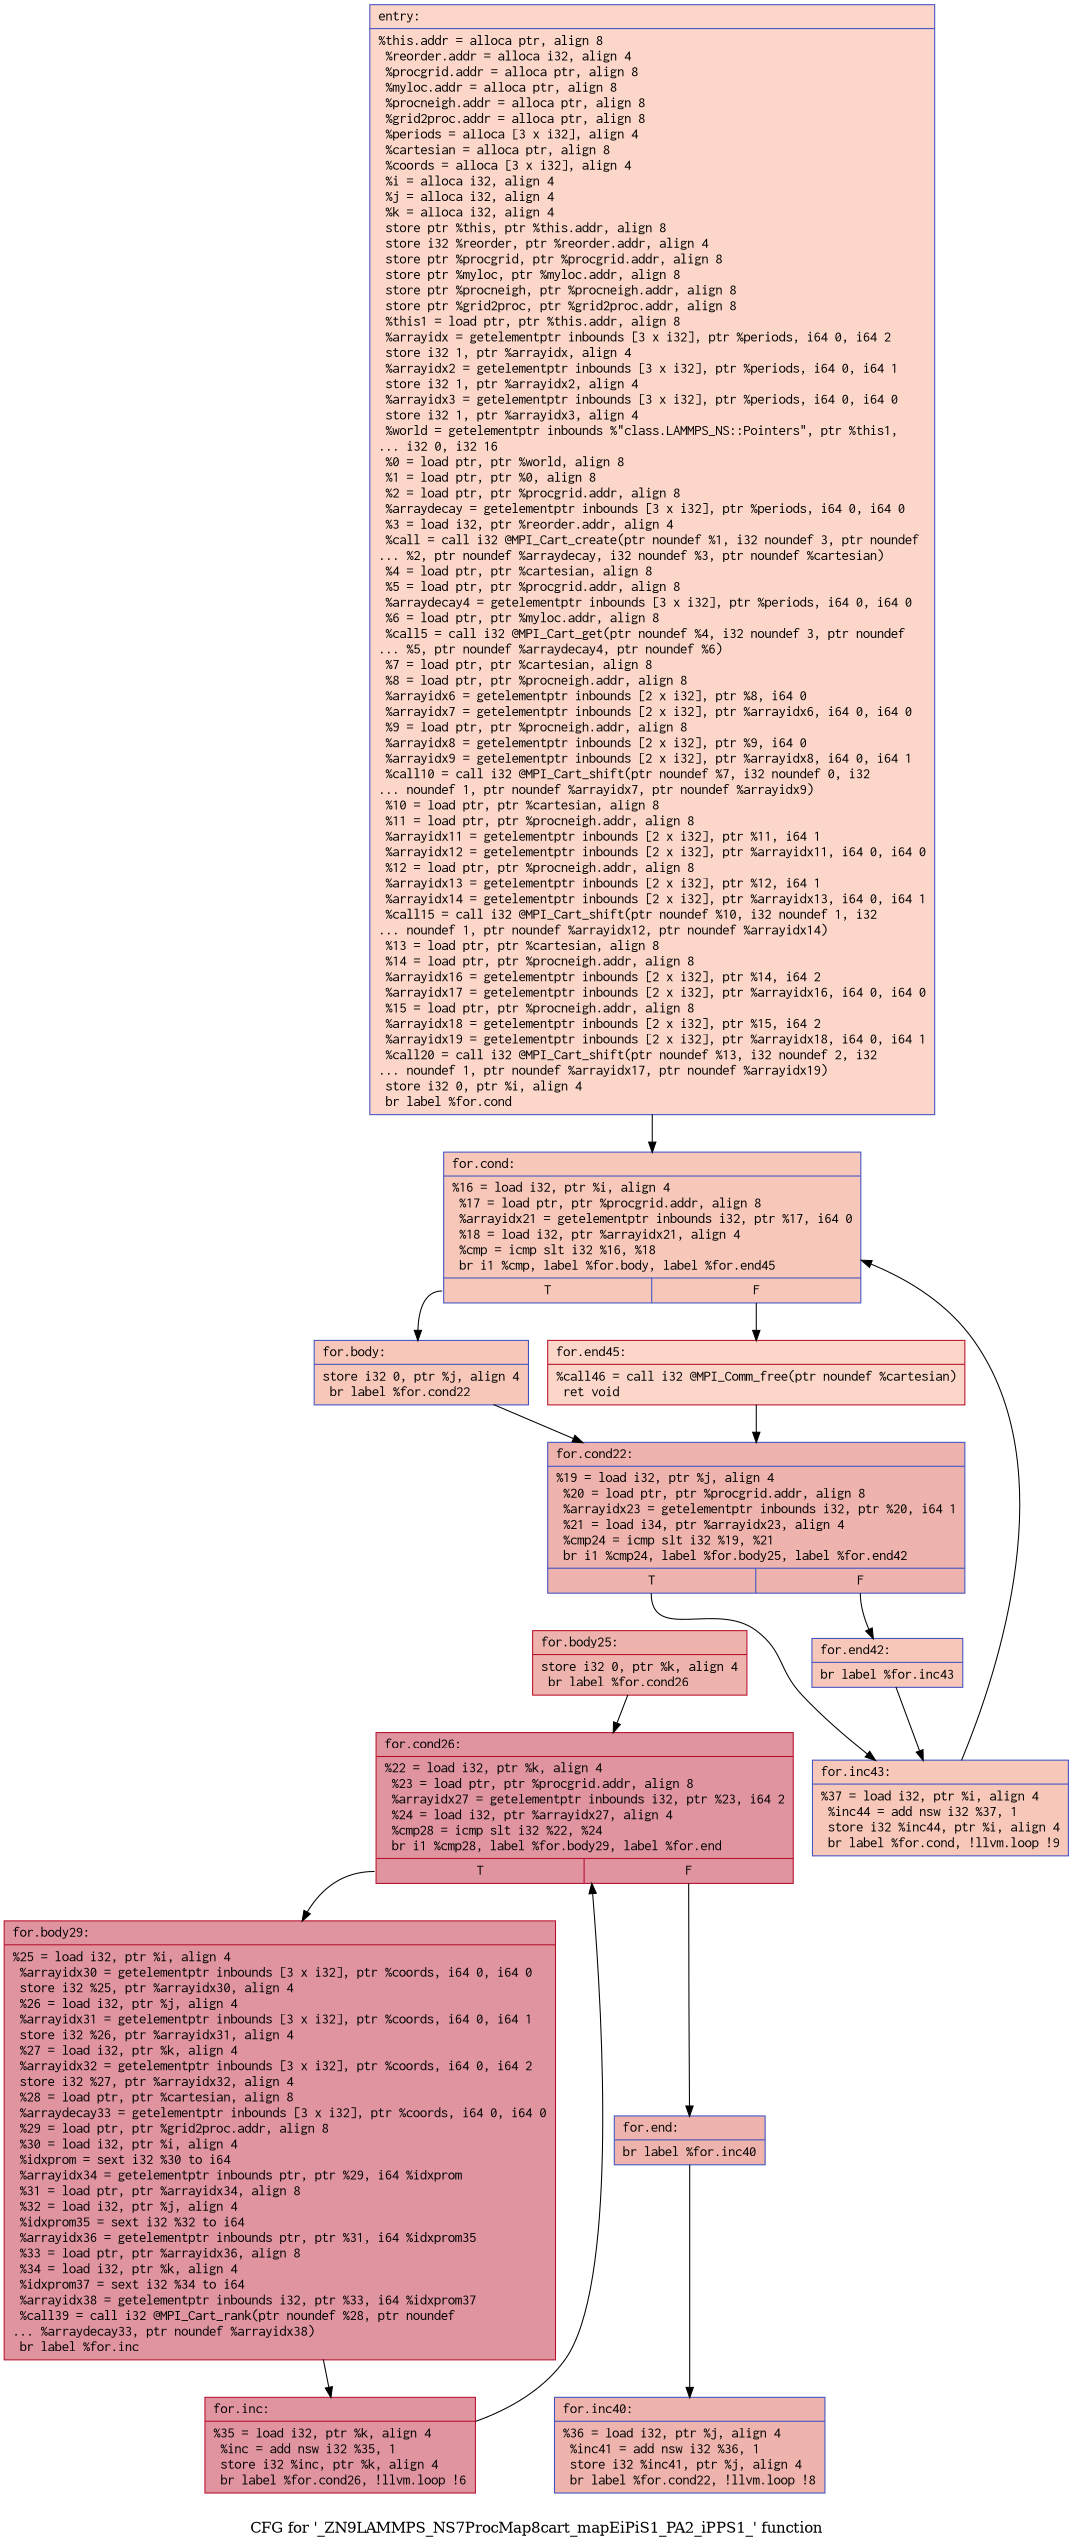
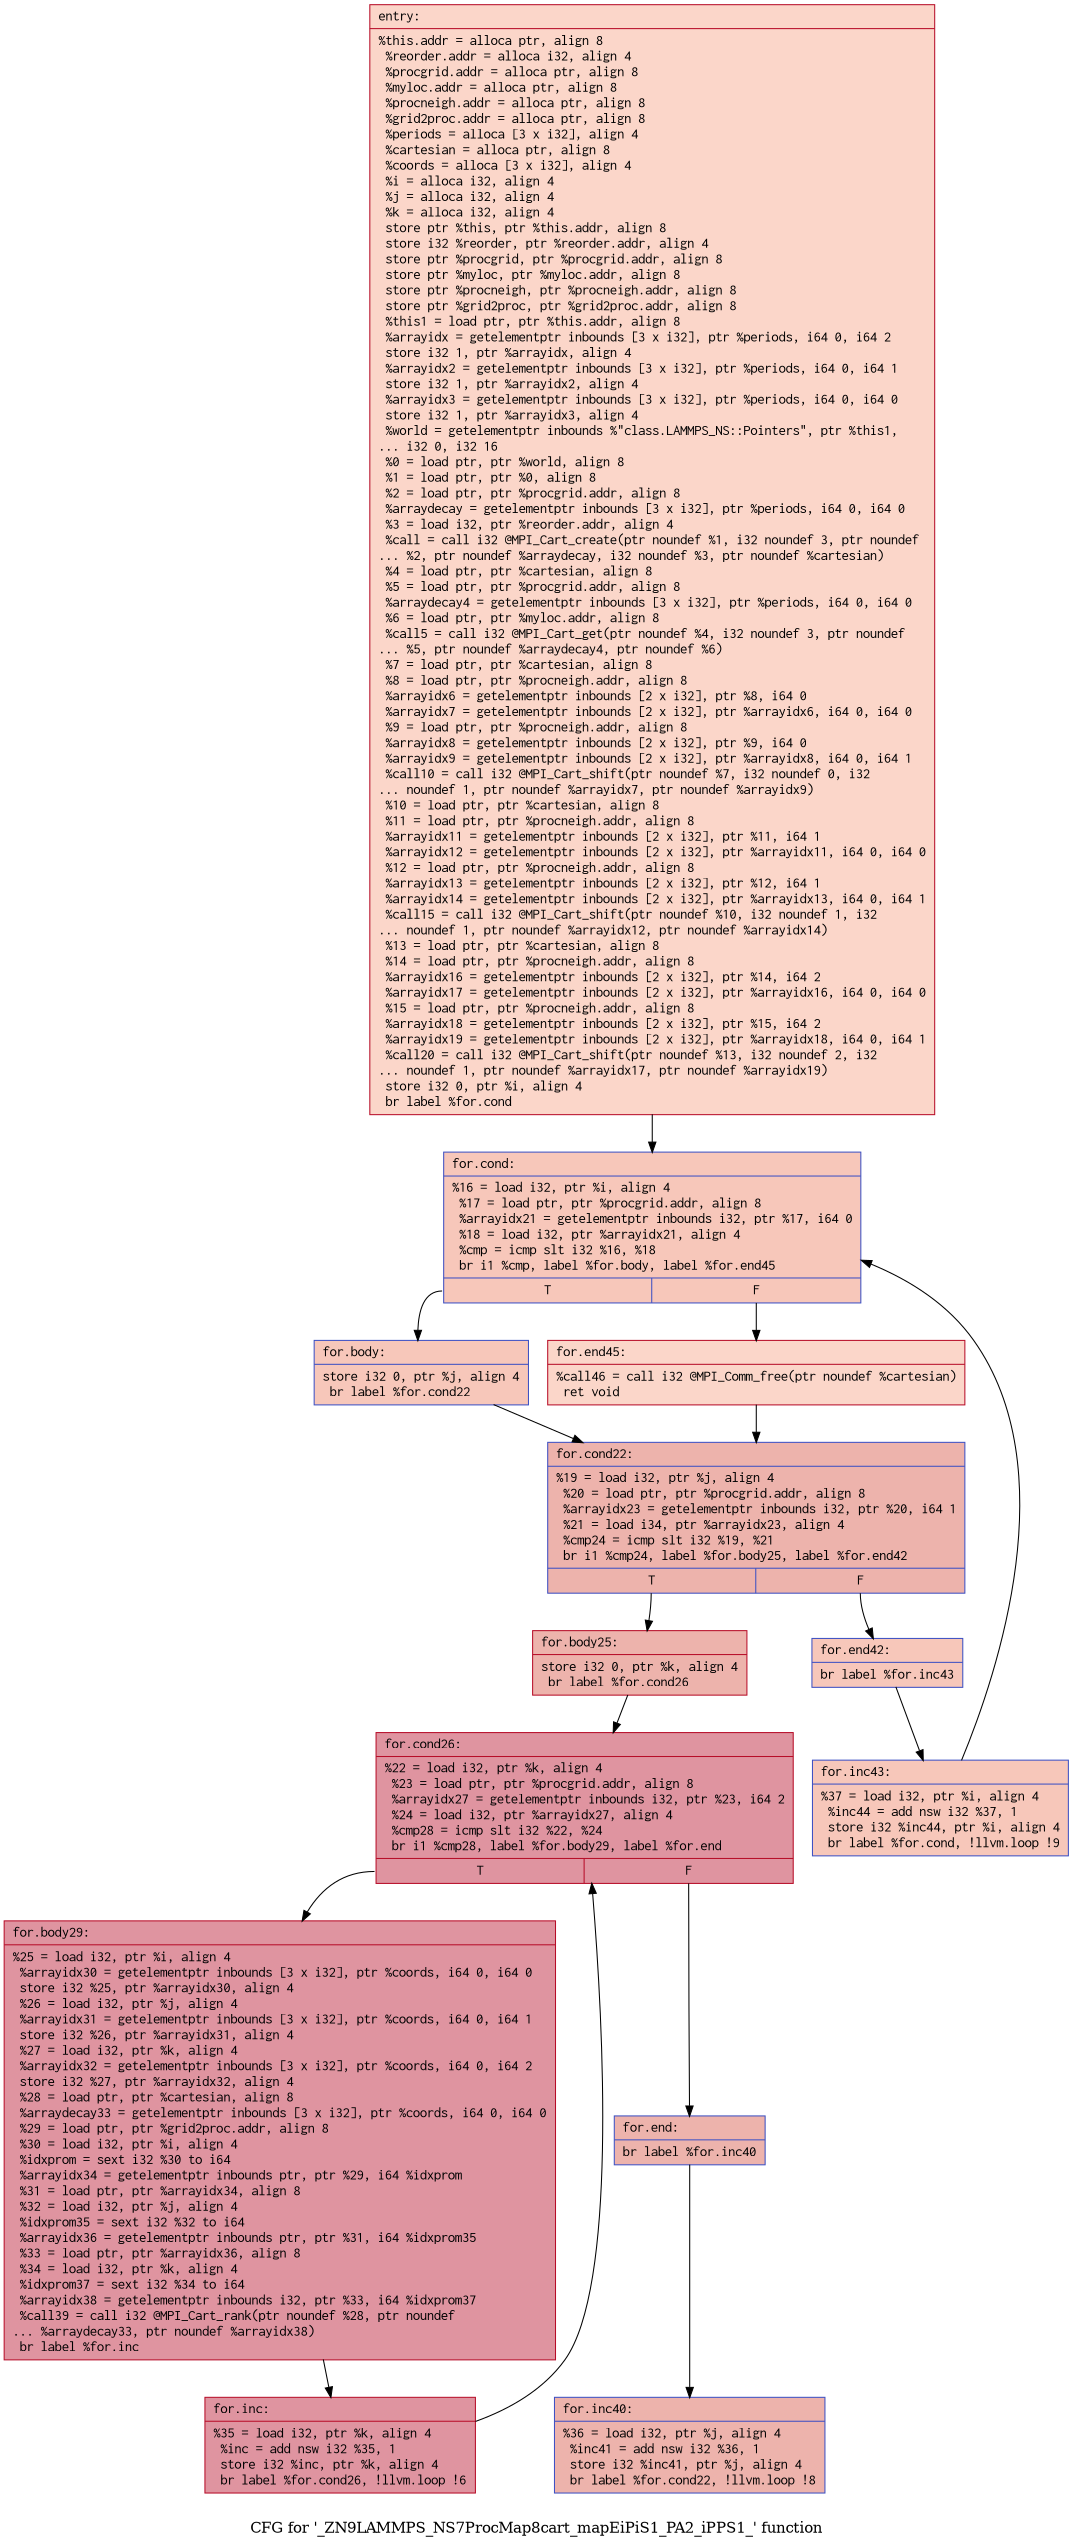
(652, 560) -> (652, 560)
(772, 1646) -> (651, 1607)
